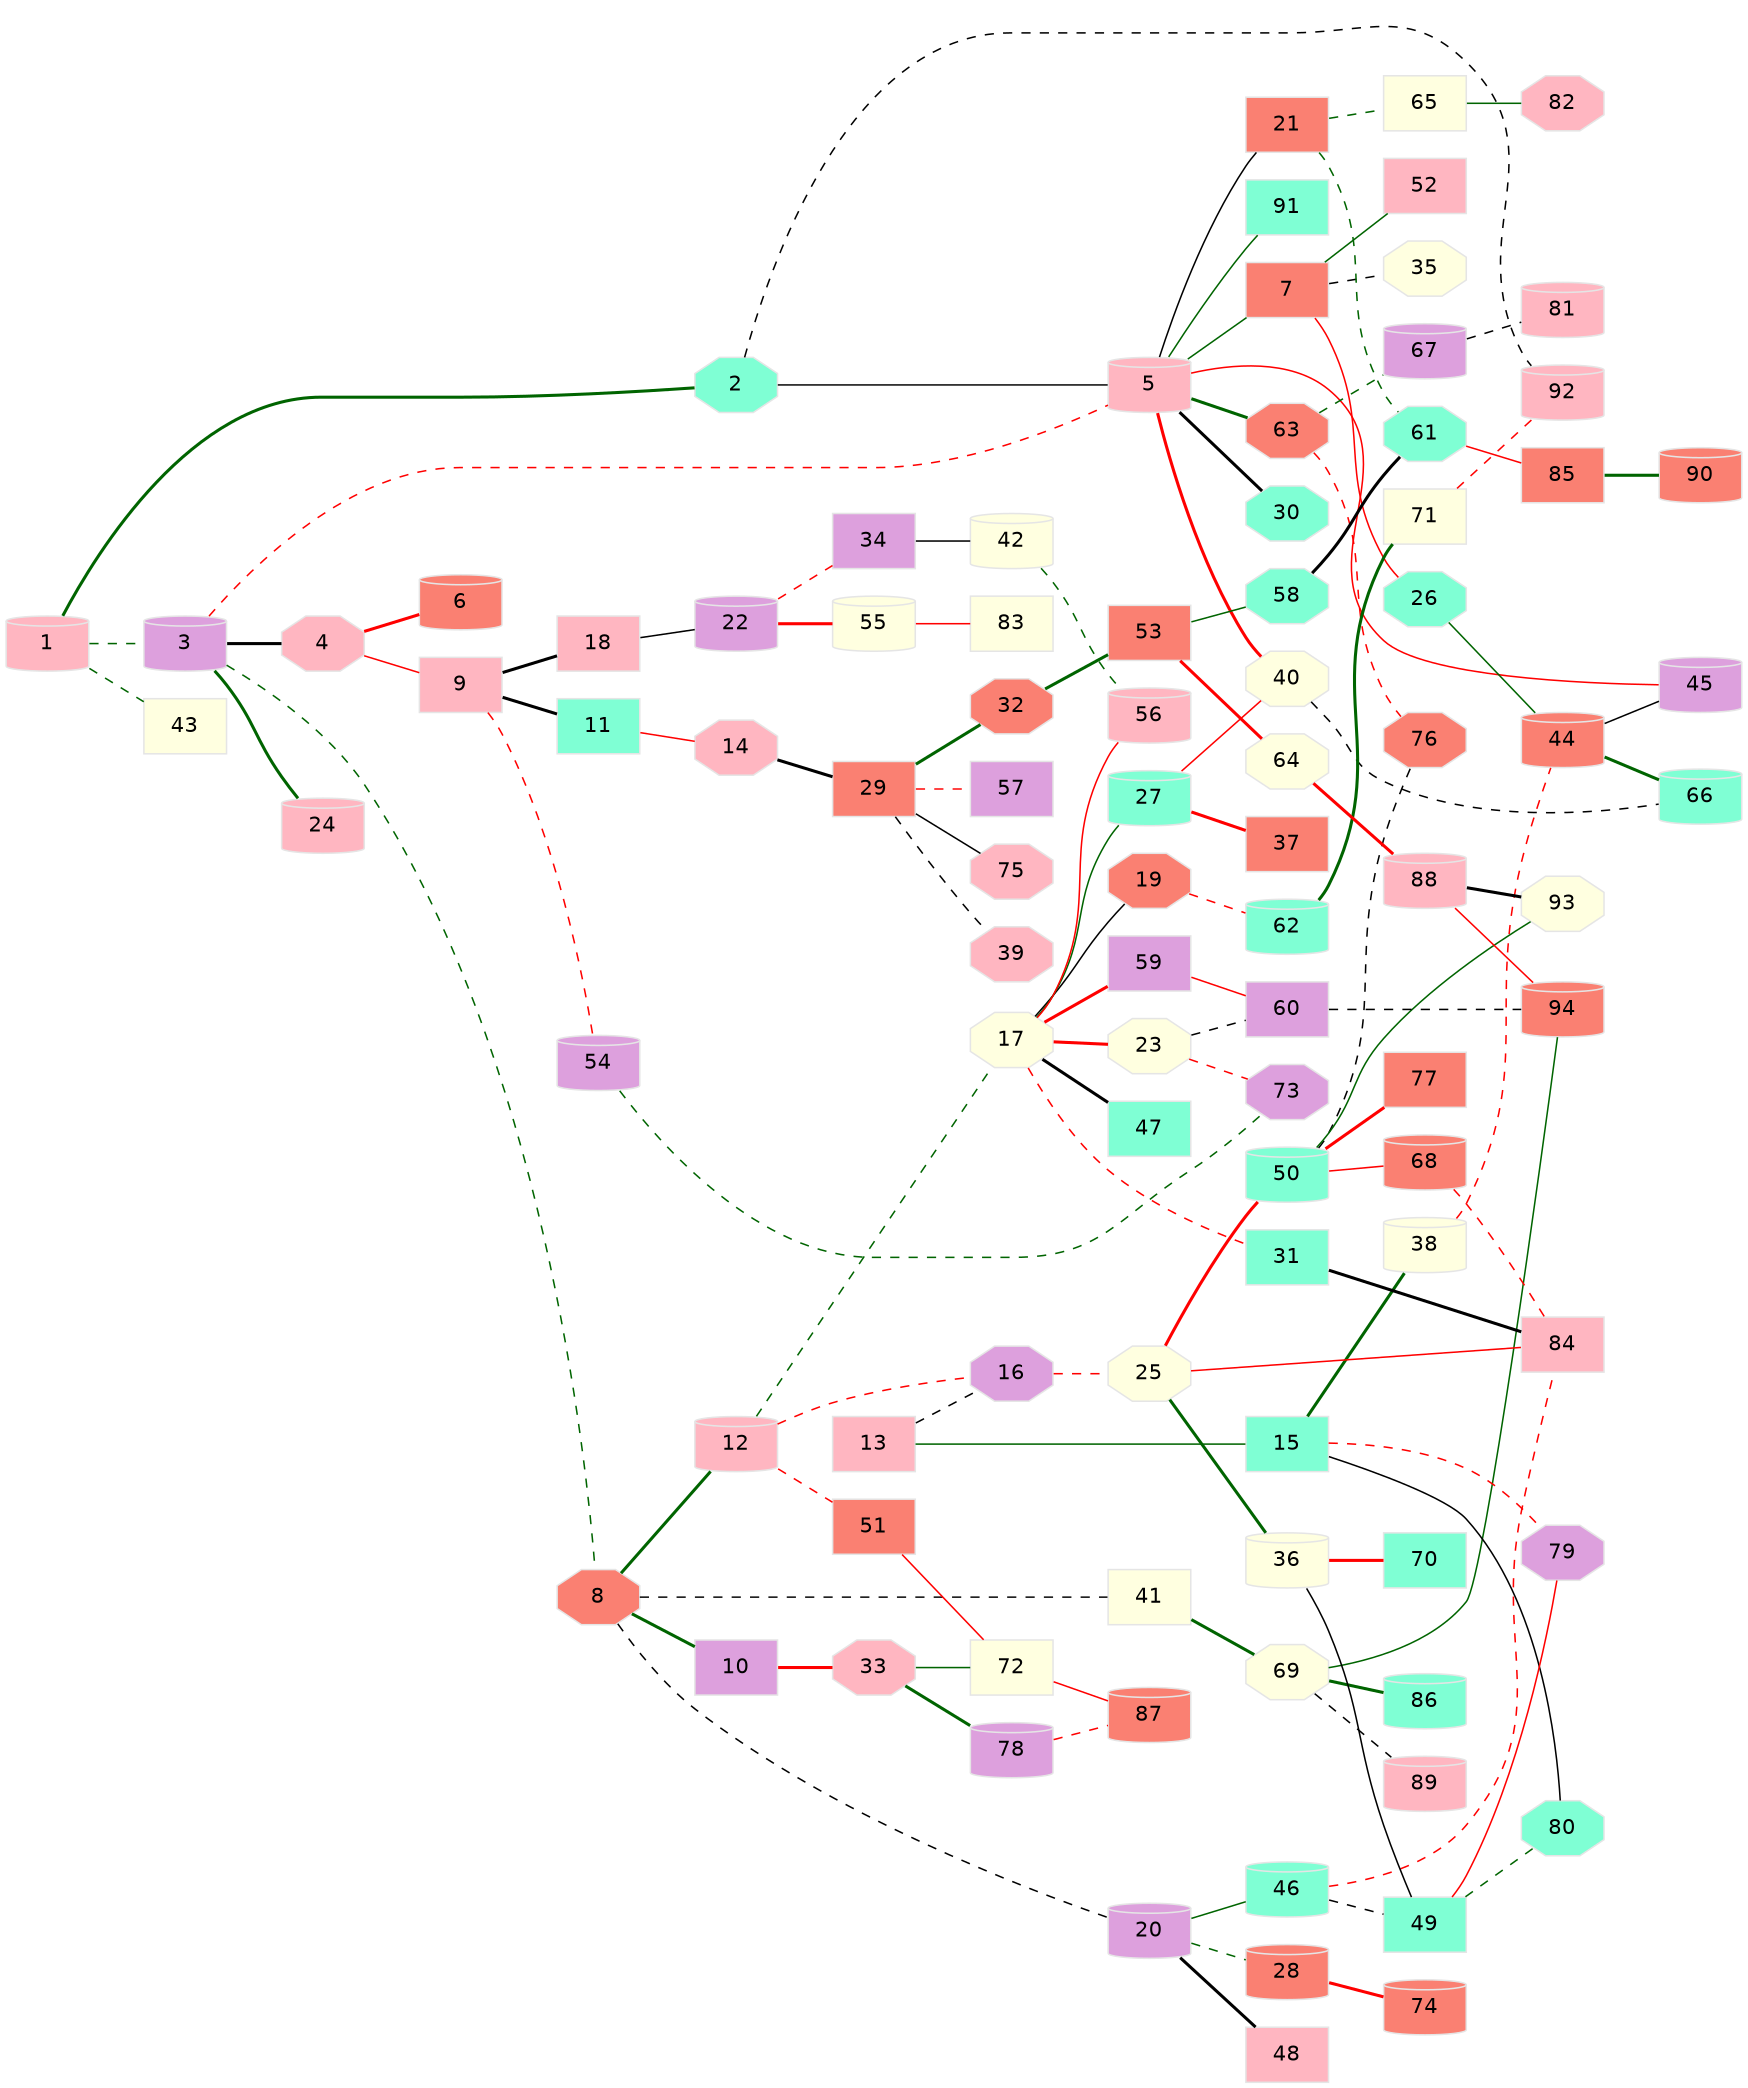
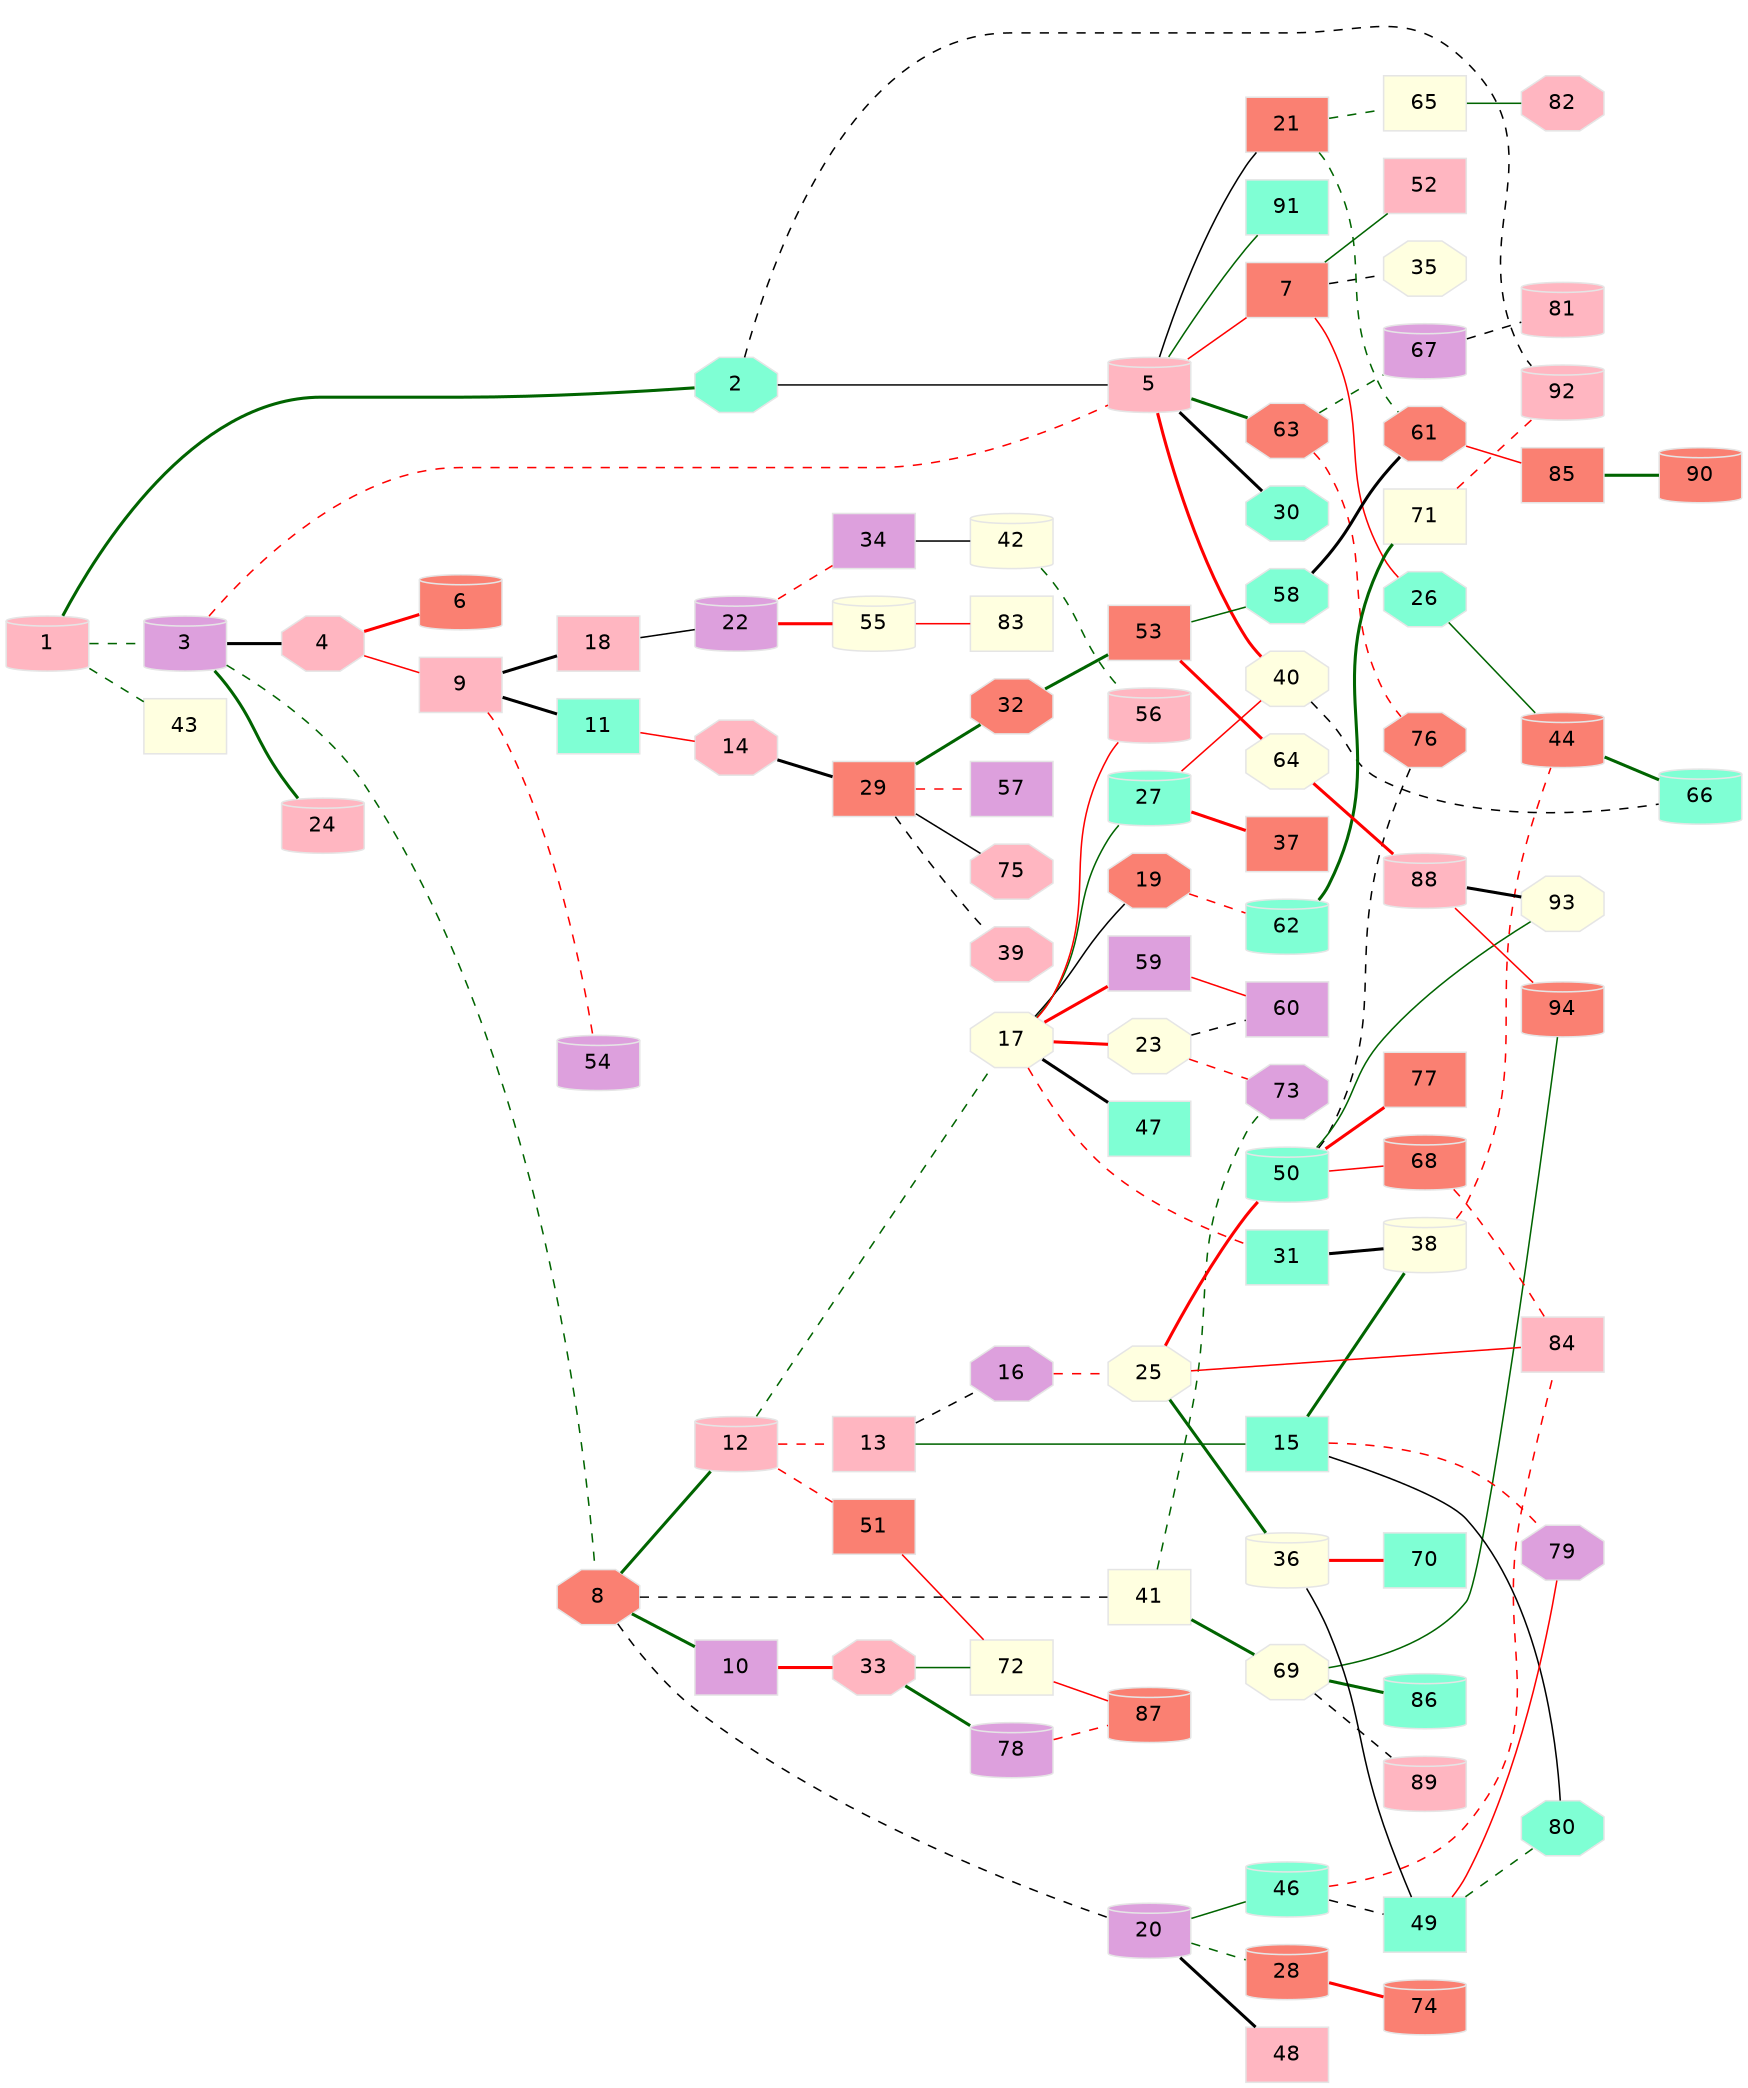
(1217, 338) -> (1217, 338)
(1425, 434) -> (1425, 434)
(1700, 685) -> none
(1430, 1009) -> none
(933, 1257) -> (1202, 1338)
(1425, 1301) -> (1356, 1251)
(872, 1393) -> (805, 1444)
